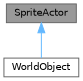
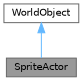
(41, 45) -> (41, 45)
